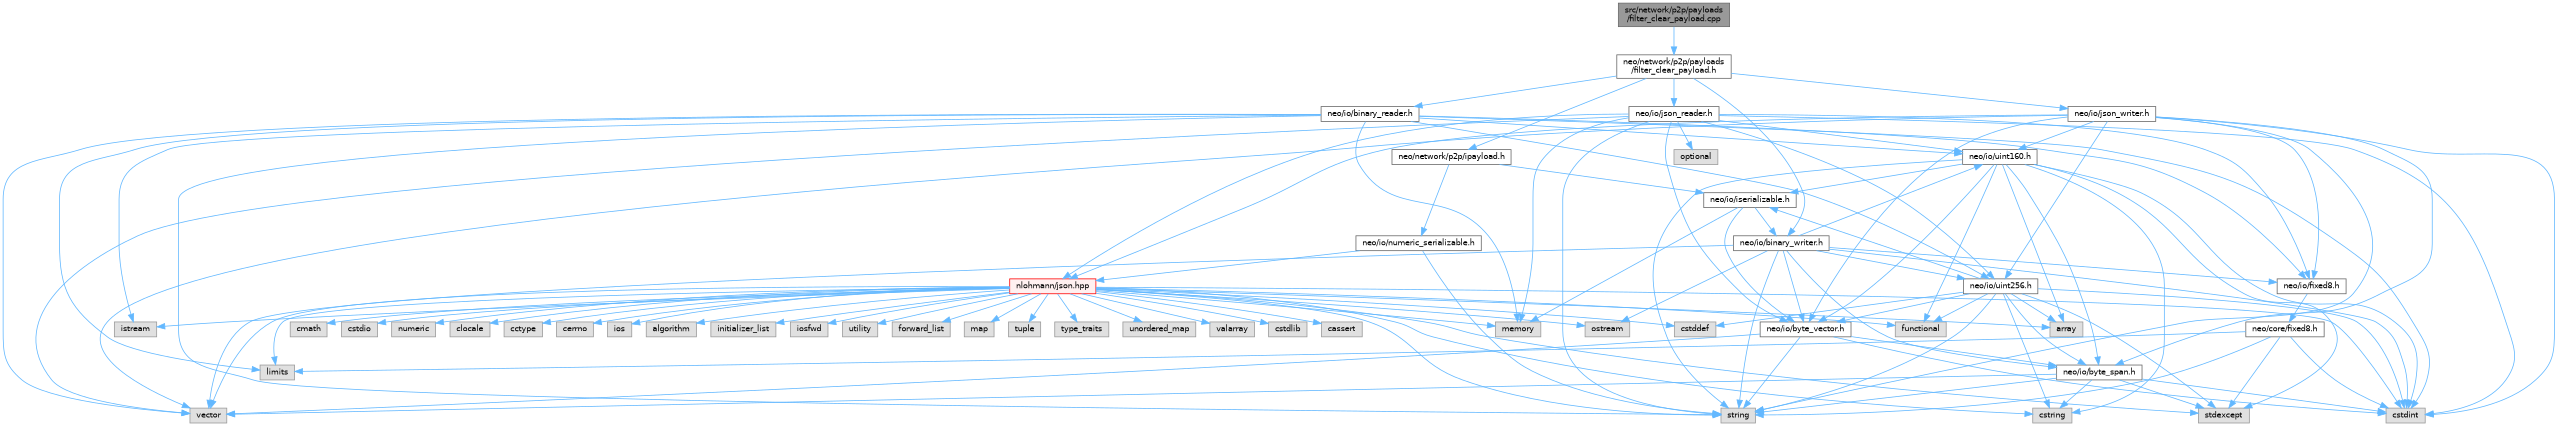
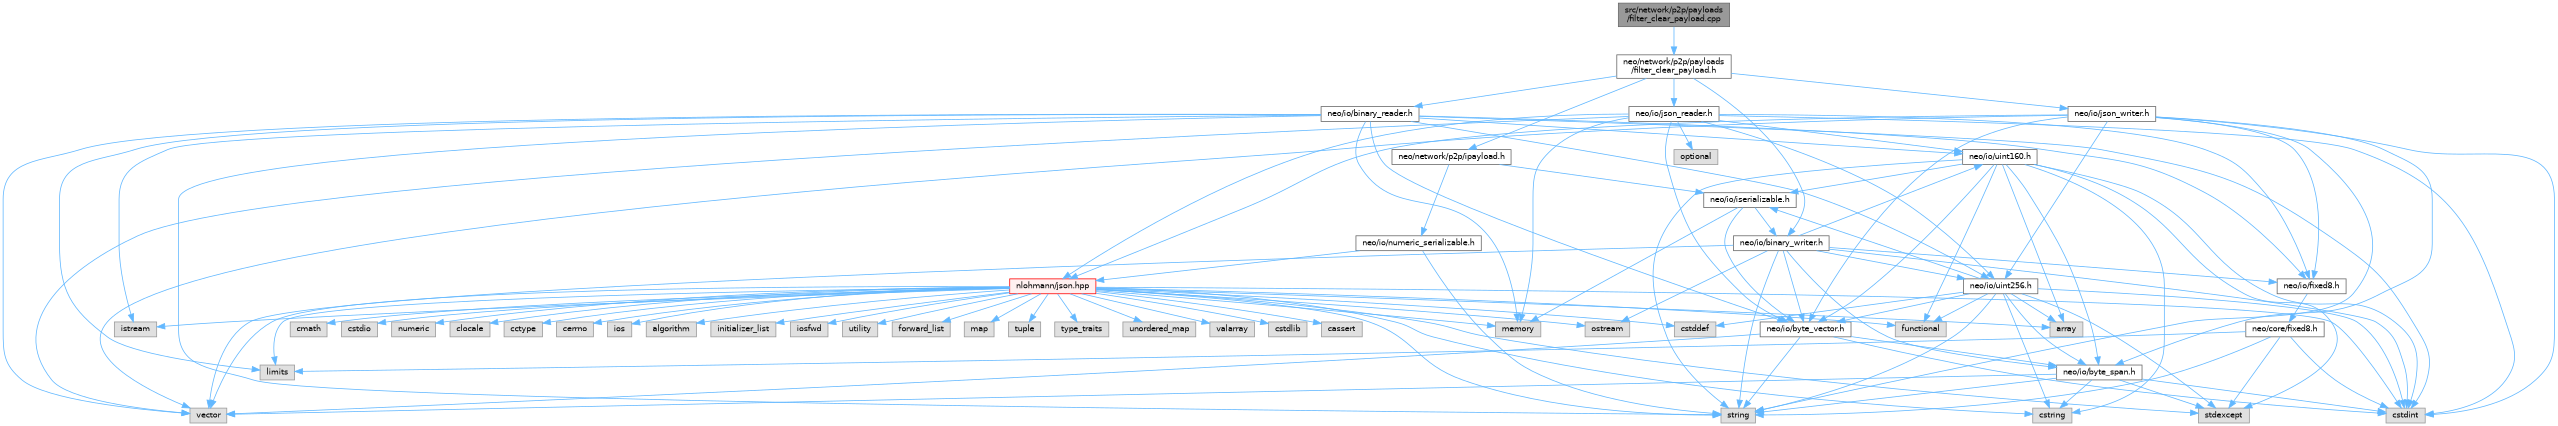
(2060, 134) -> none
none -> (1557, 241)
(1563, 296) -> none
